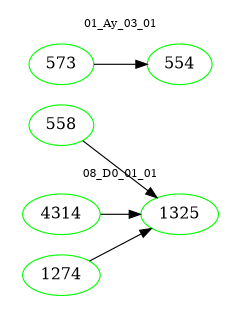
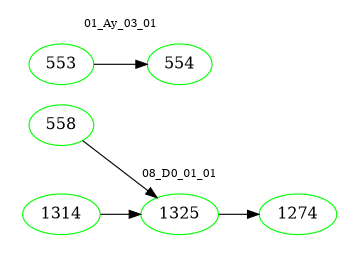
(61, 64) -> (61, 64)
(61, 214) -> (61, 214)
(115, 247) -> (233, 214)
